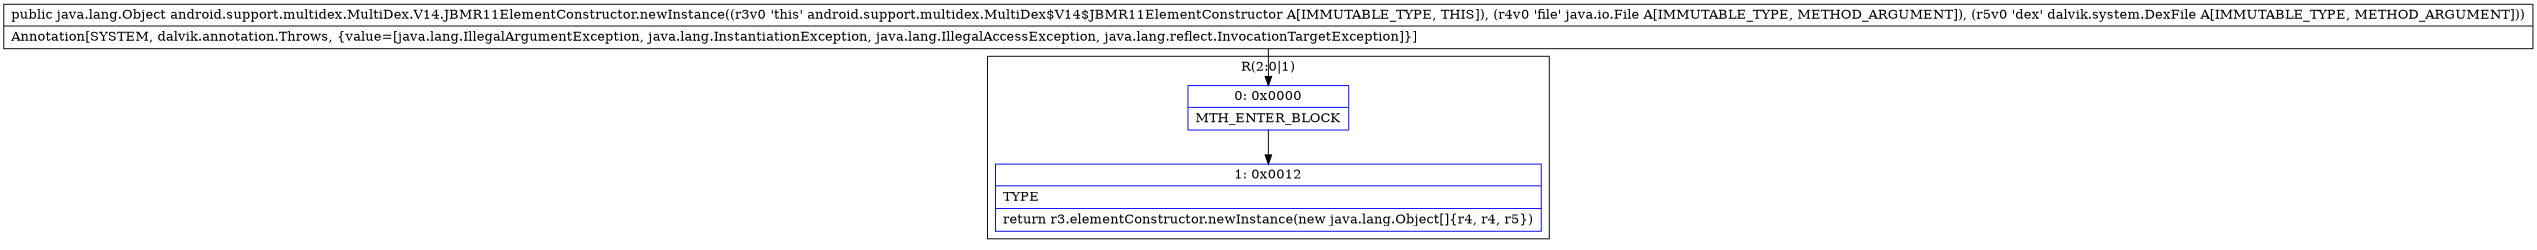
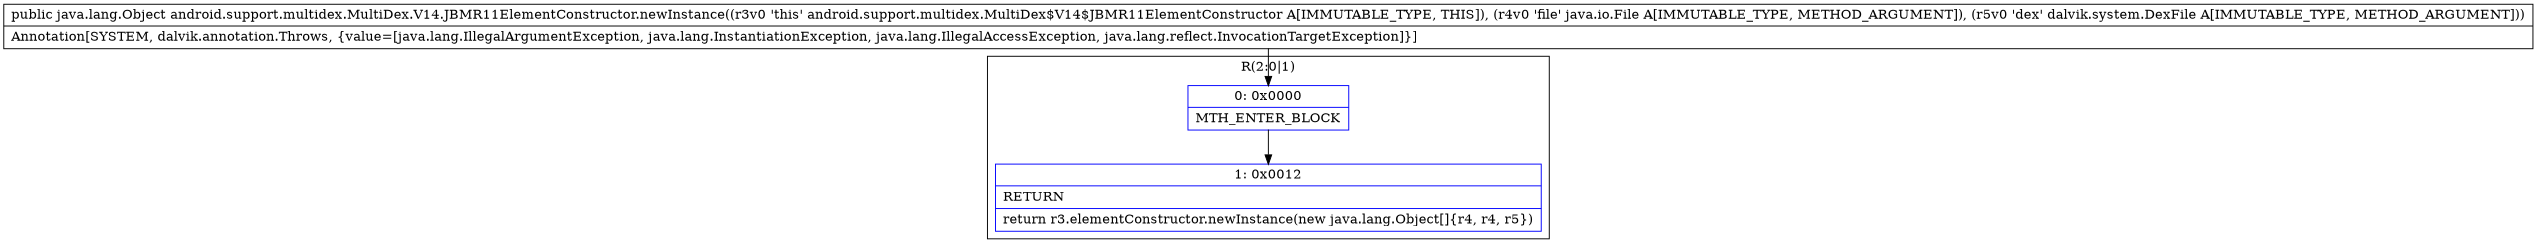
(1022, 197) -> (1034, 197)
